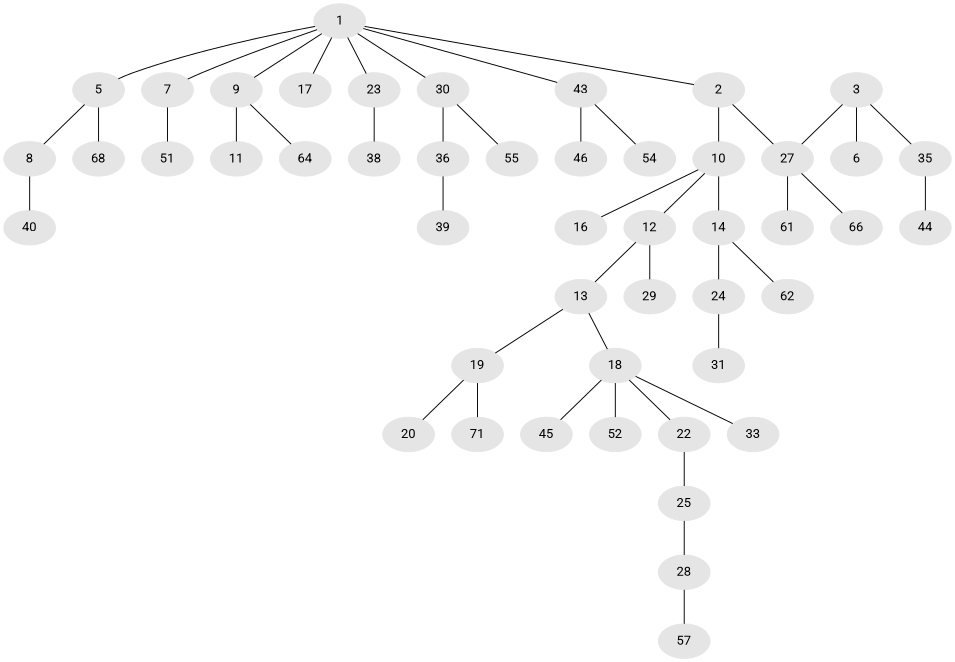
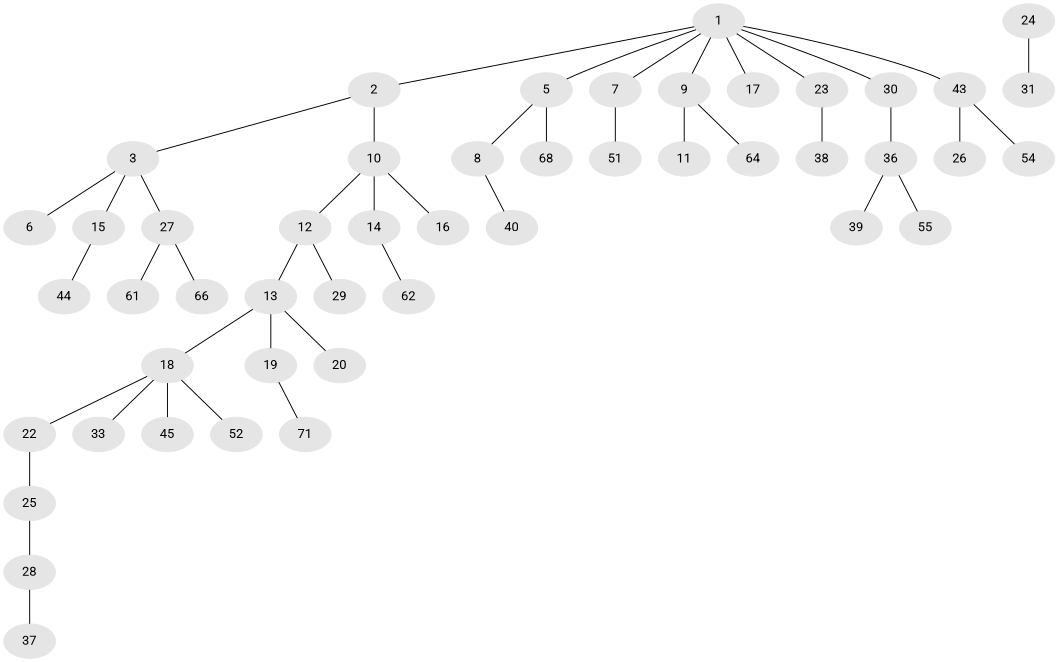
(477, 124) -> (908, 193)
(753, 124) -> (254, 124)
(581, 159) -> (960, 159)
(925, 159) -> (99, 228)
(719, 262) -> none
(443, 400) -> (305, 331)
(684, 641) -> (30, 641)
